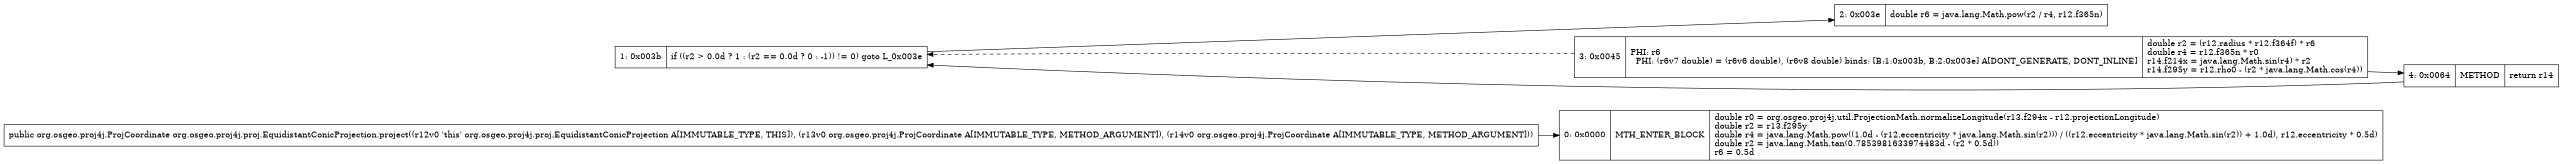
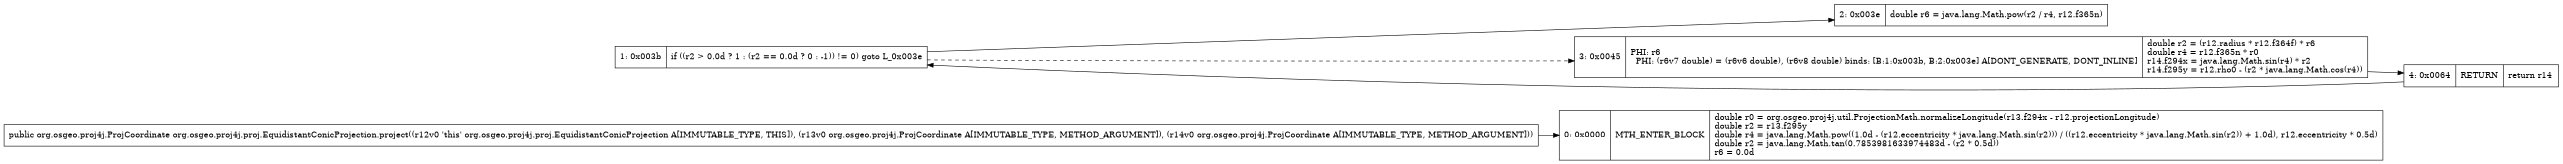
(1254, 53) -> (1248, 61)
(2229, 61) -> (2229, 61)
(2480, 76) -> (2479, 76)
(1735, 153) -> (1735, 153)
